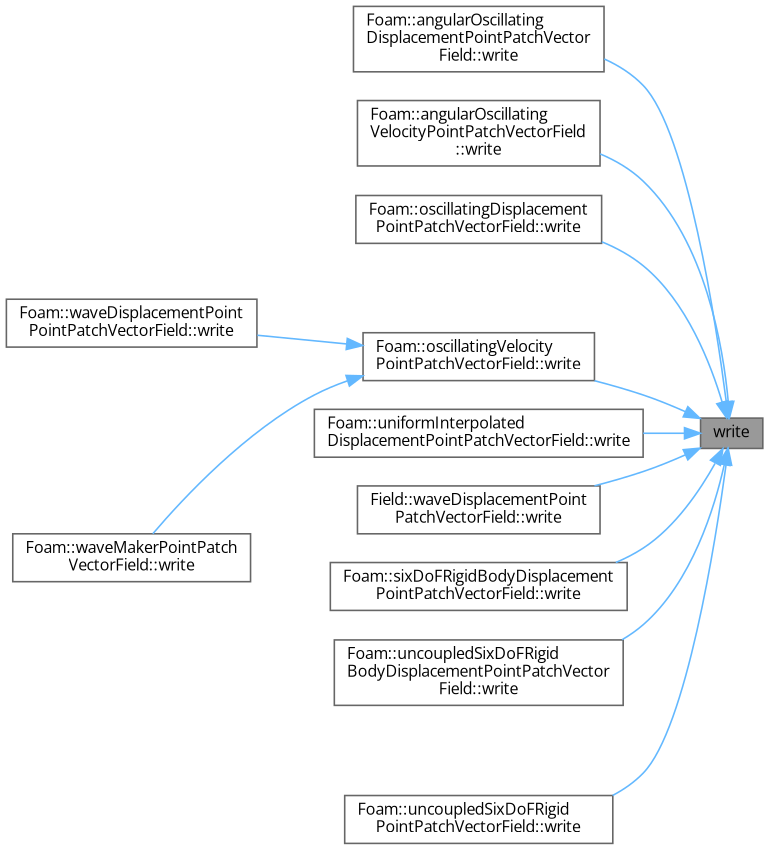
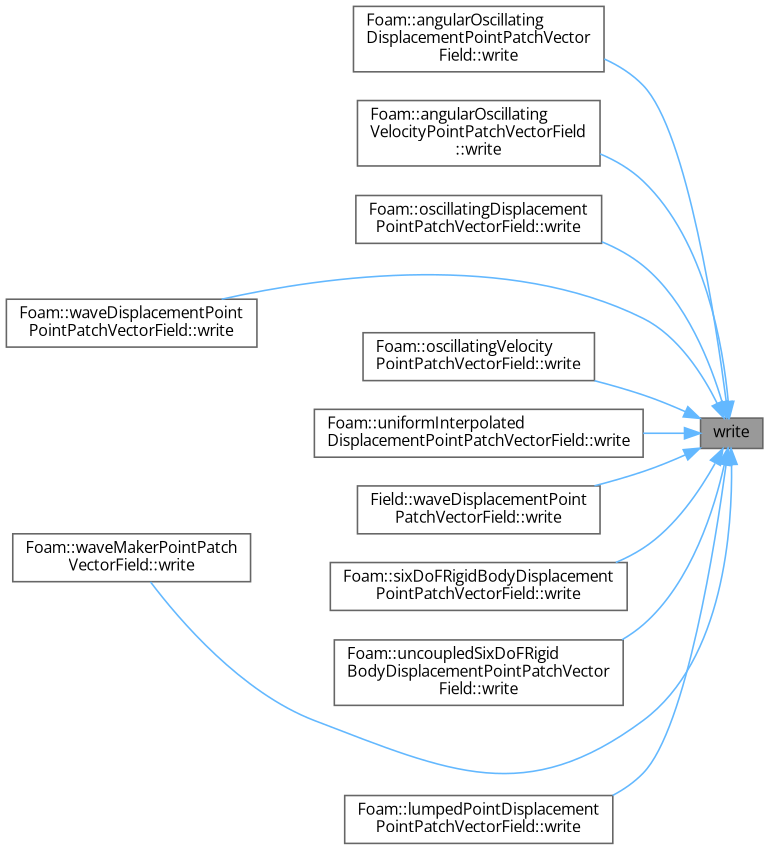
(302, 340) -> (492, 278)
(241, 445) -> (512, 773)
(479, 819) -> (479, 819)
